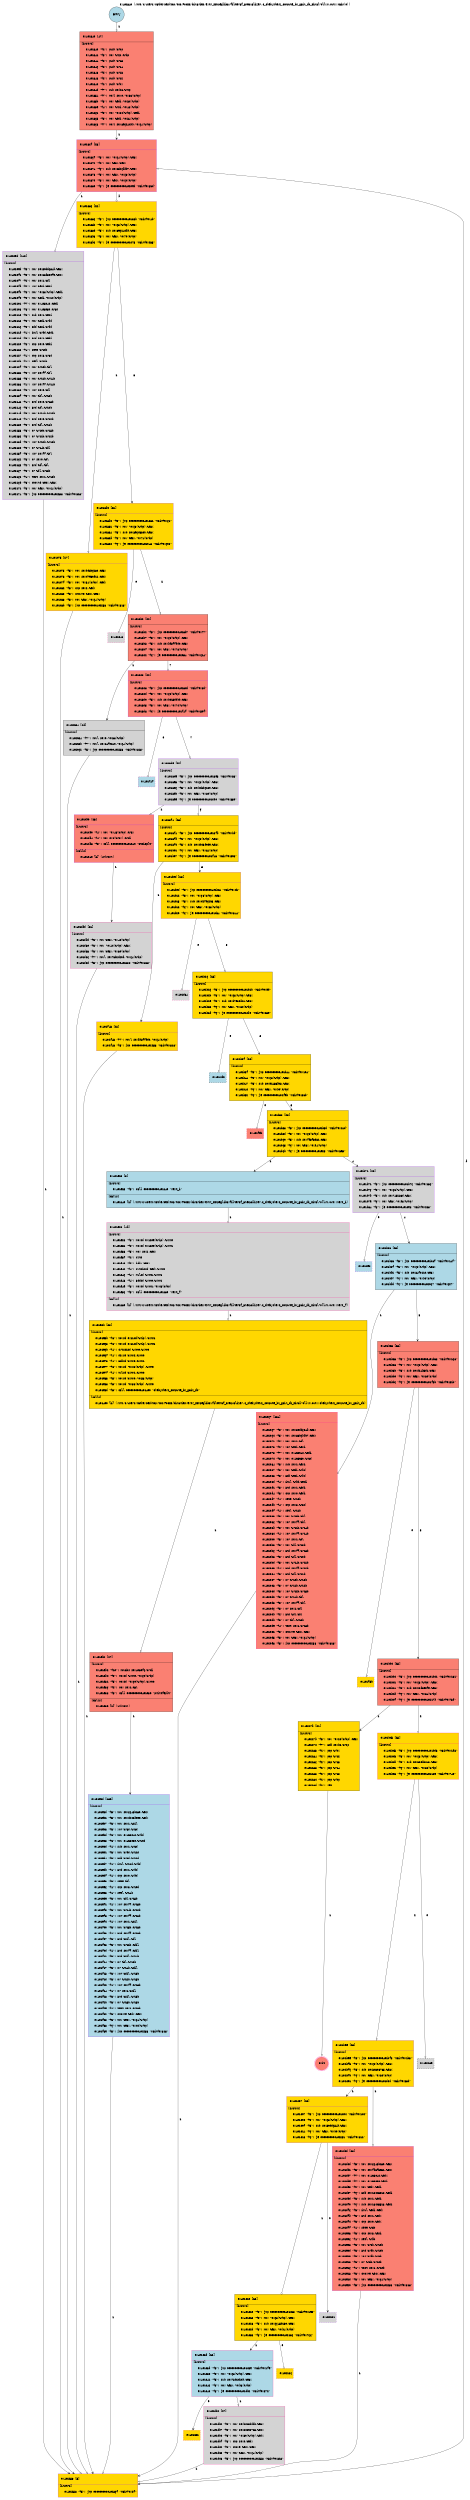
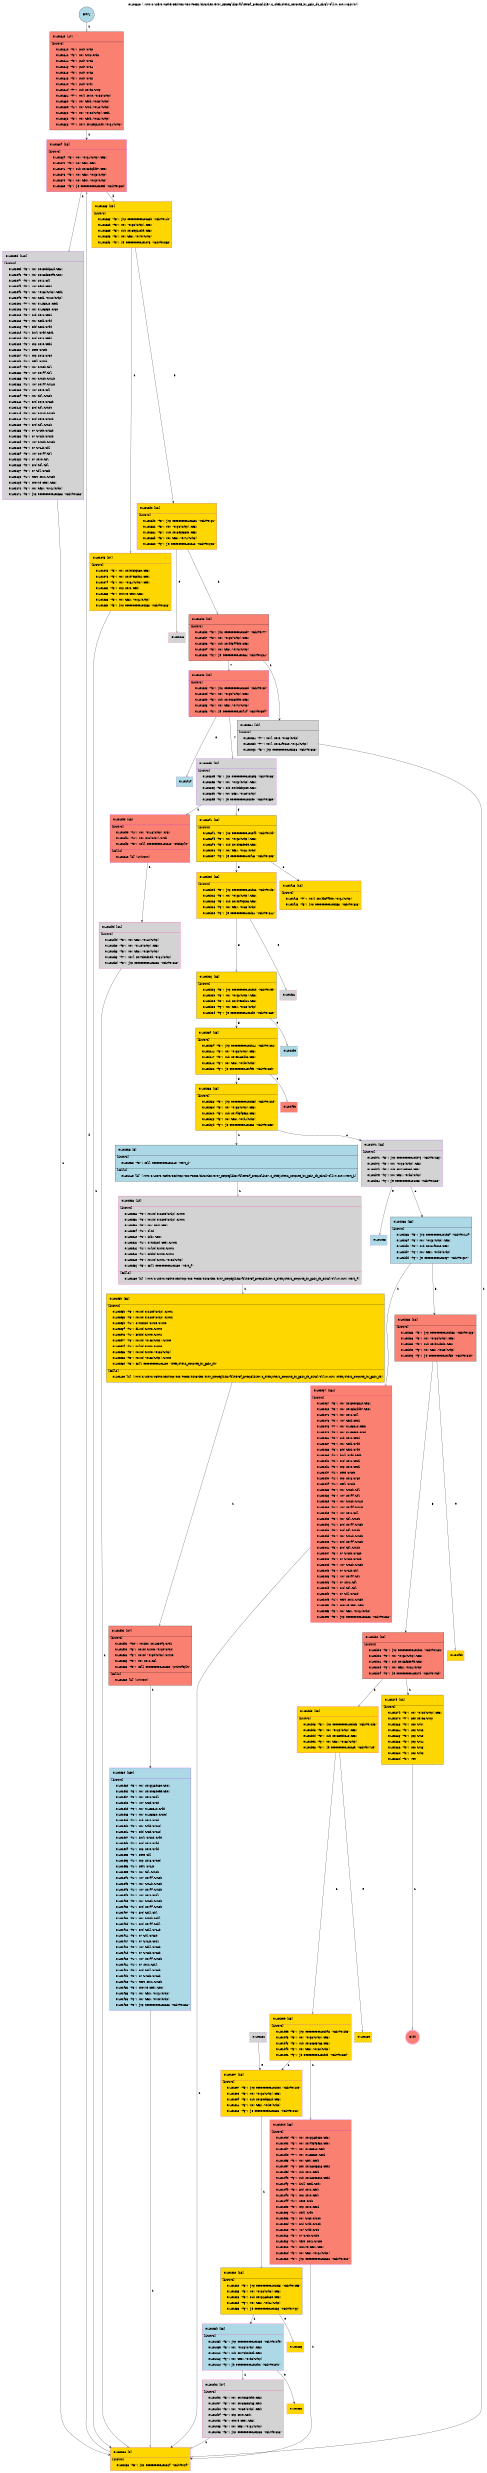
(85, 1756) -> none
(426, 2064) -> (363, 2037)
(327, 2227) -> (259, 2055)
